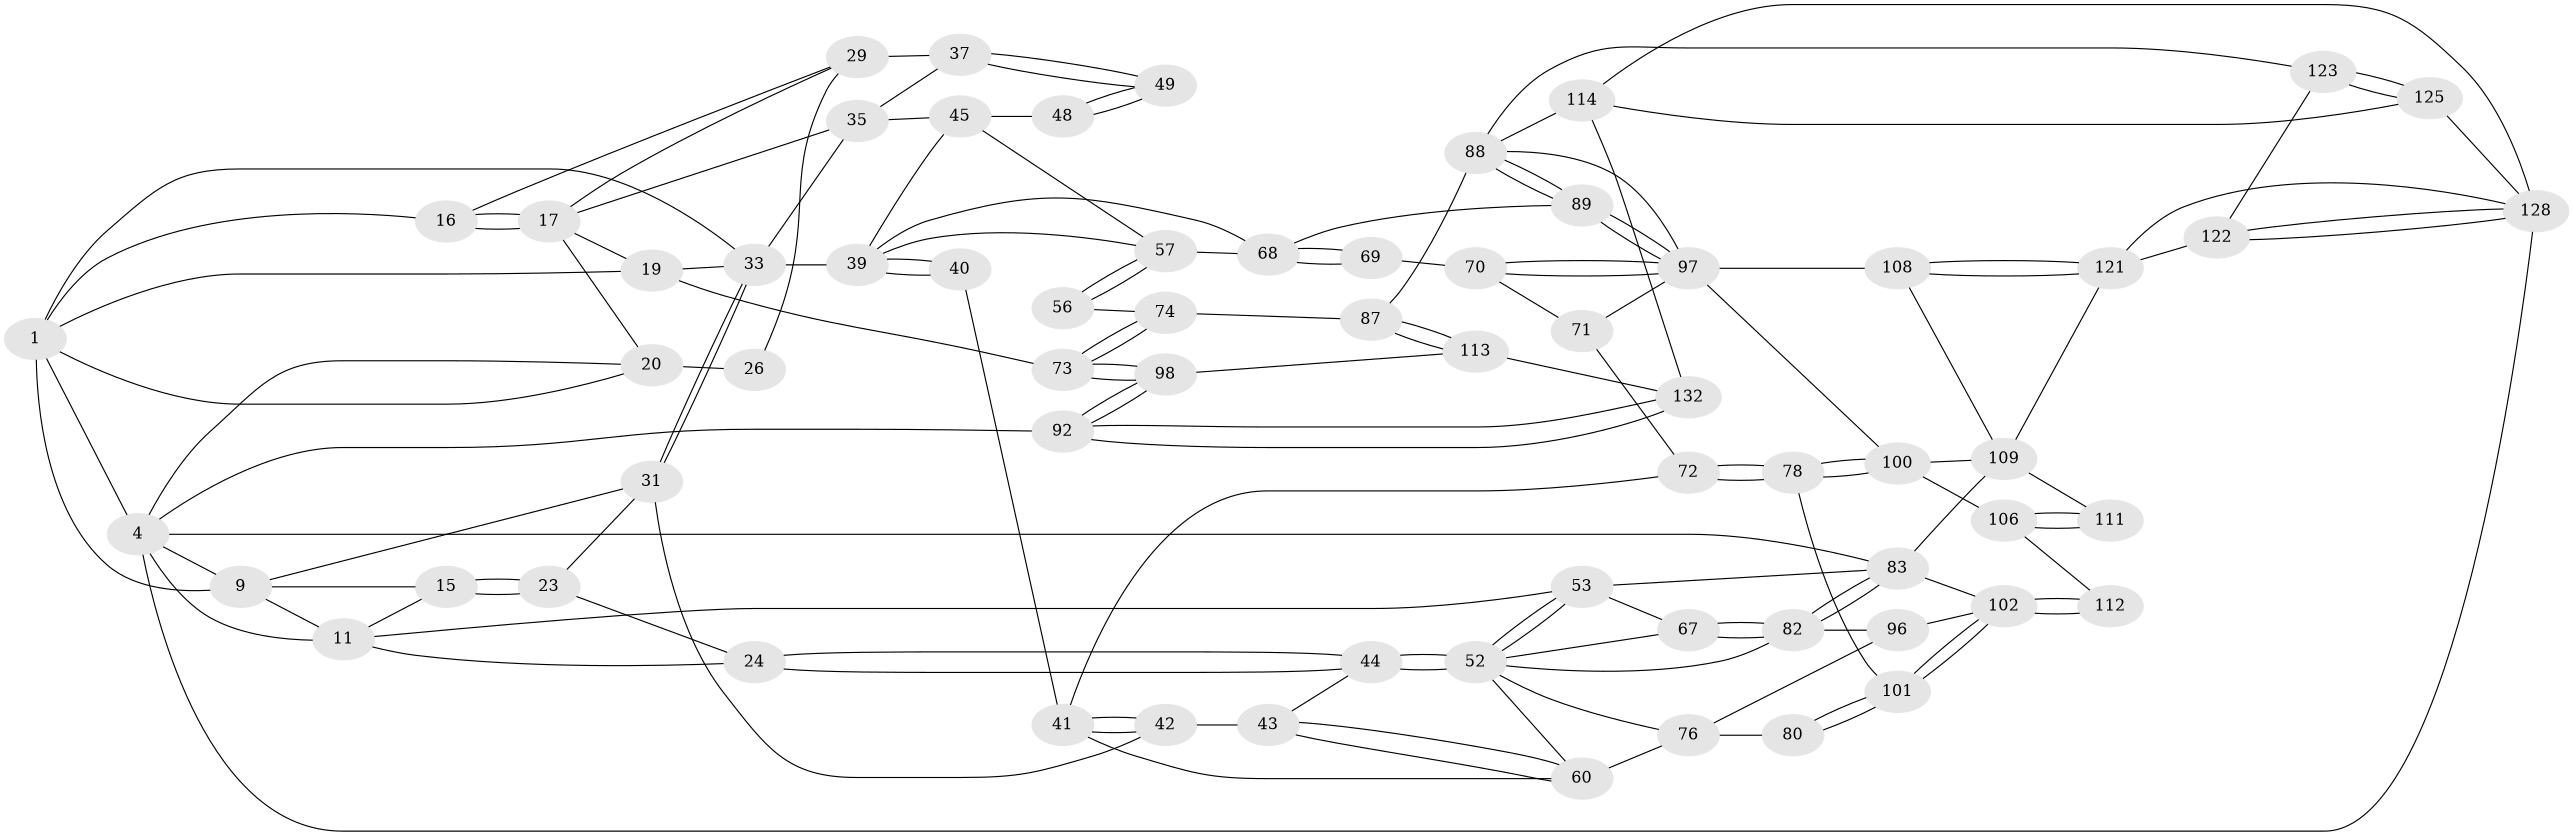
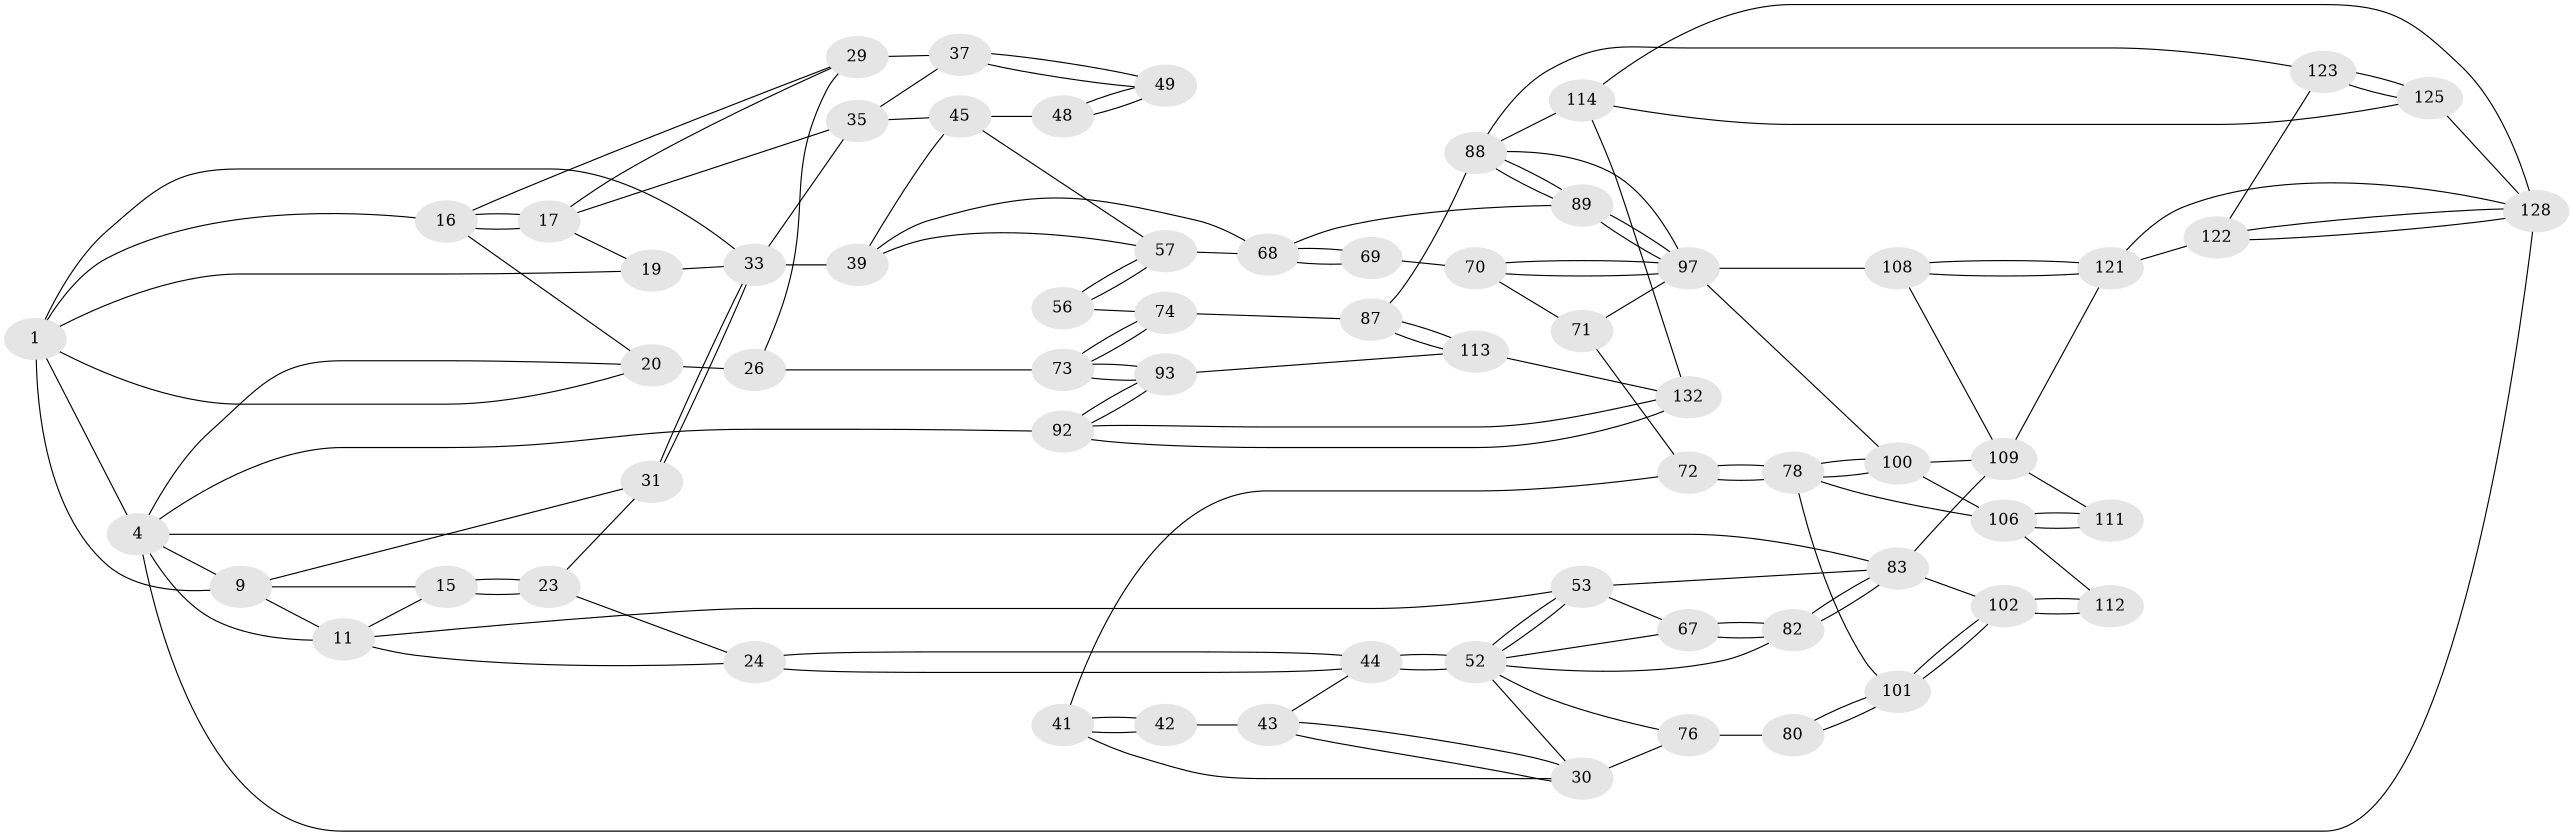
(960, 269) -> none
(601, 293) -> (549, 293)
(855, 327) -> (909, 370)
(1166, 374) -> (1166, 374)
none -> (1896, 501)
(1898, 630) -> none
(817, 773) -> none
(1582, 779) -> (1582, 779)
